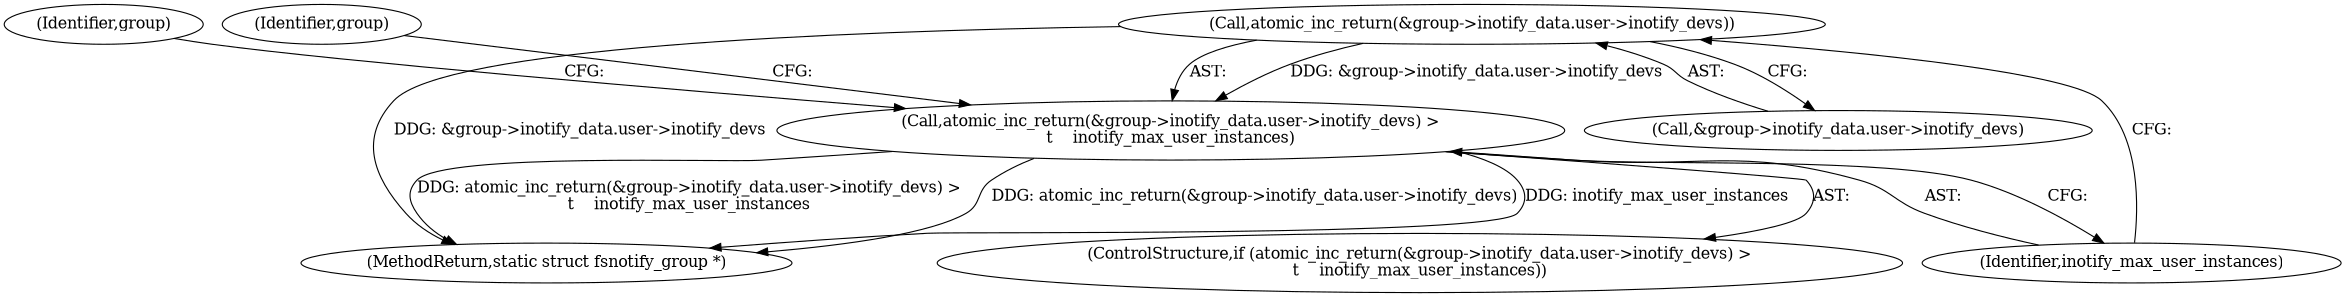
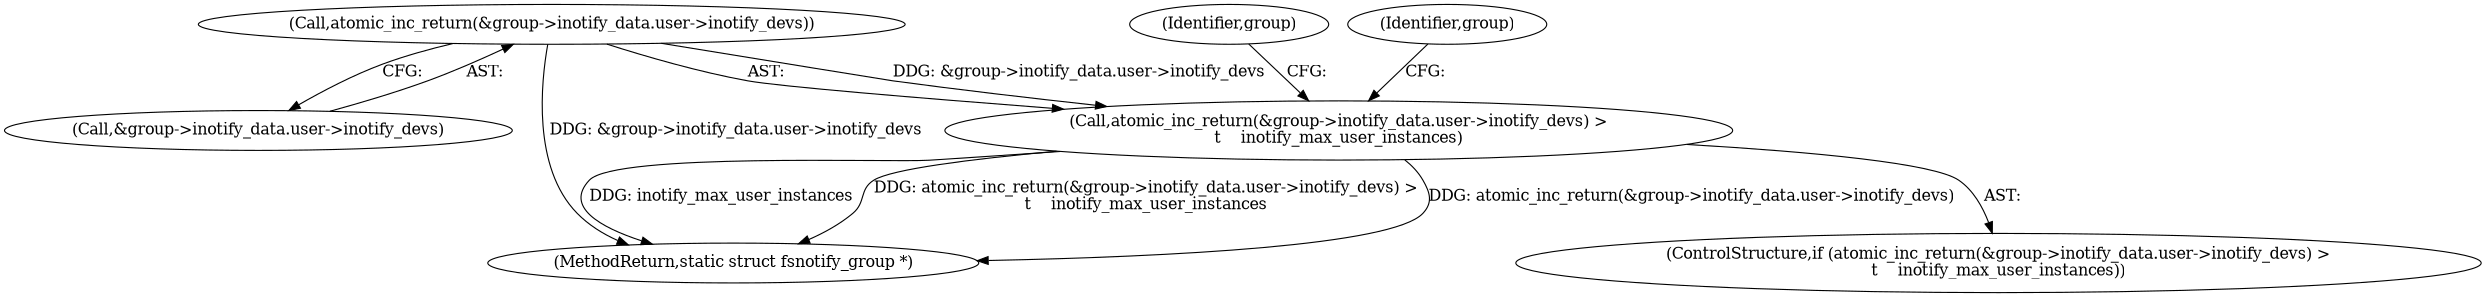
(2132, 263) -> none
